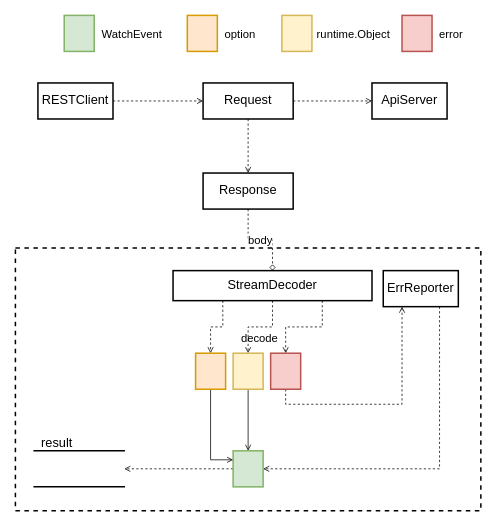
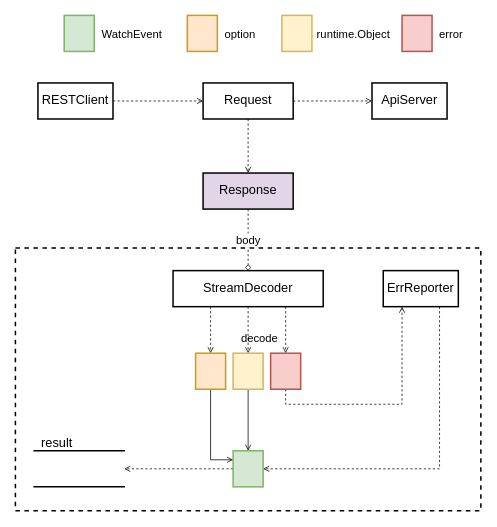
(248, 191) -> (248, 191)
(272, 285) -> (248, 288)
